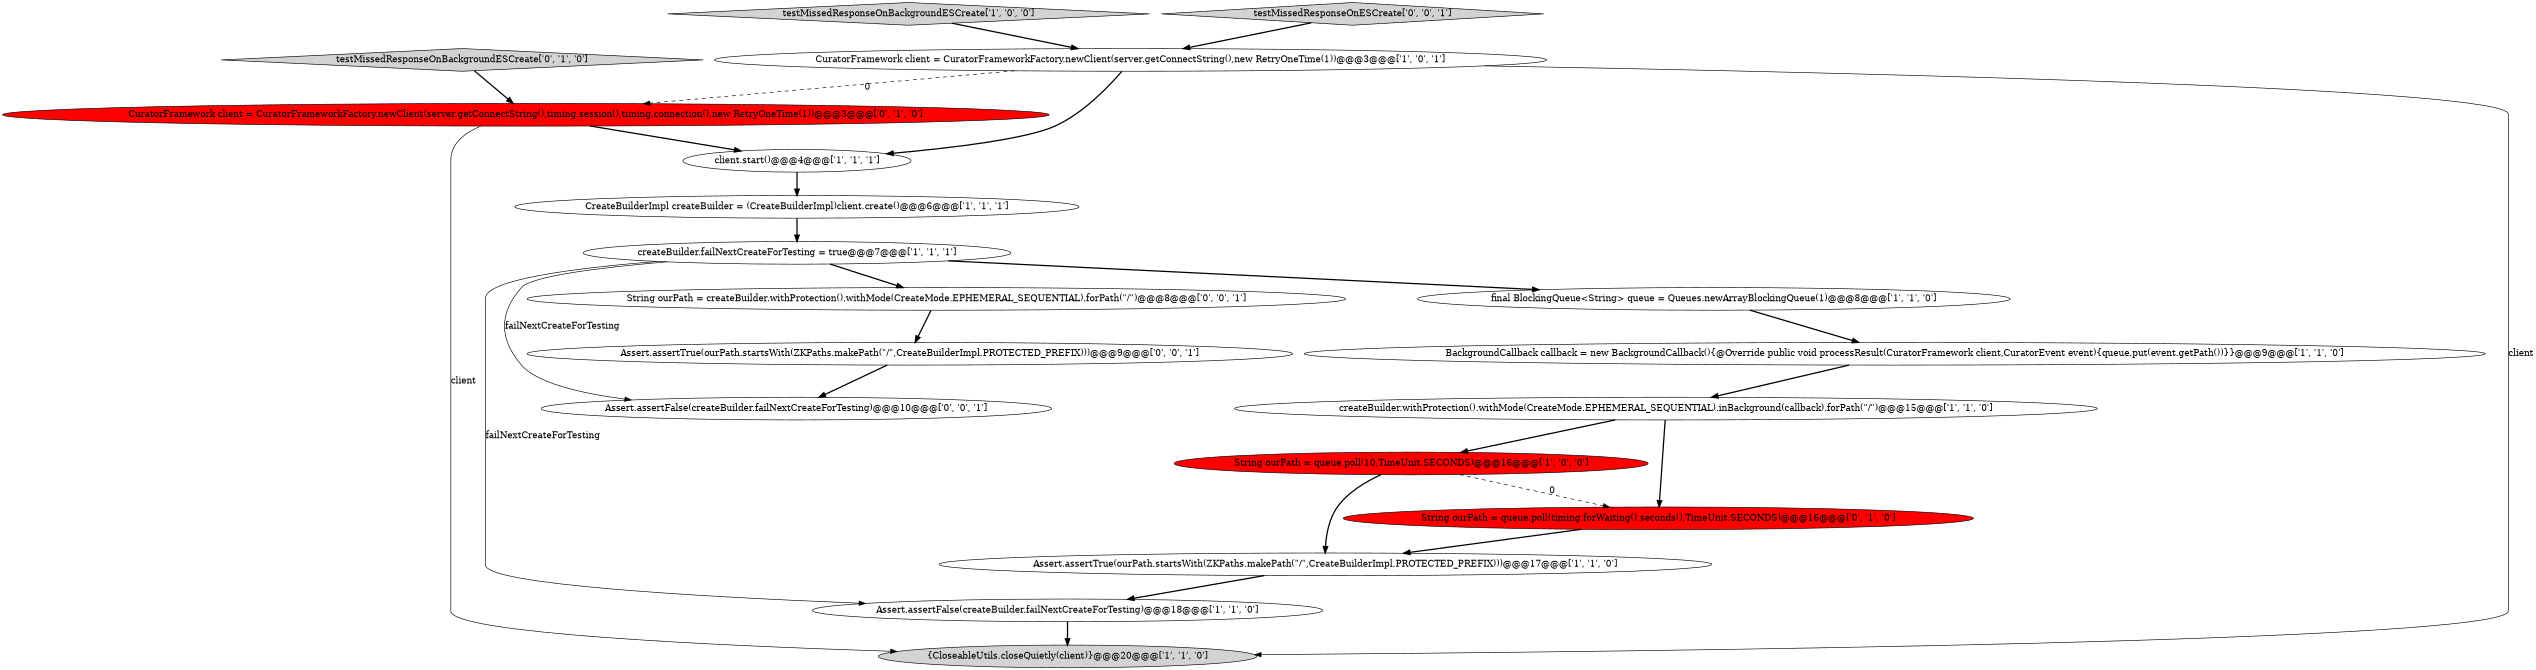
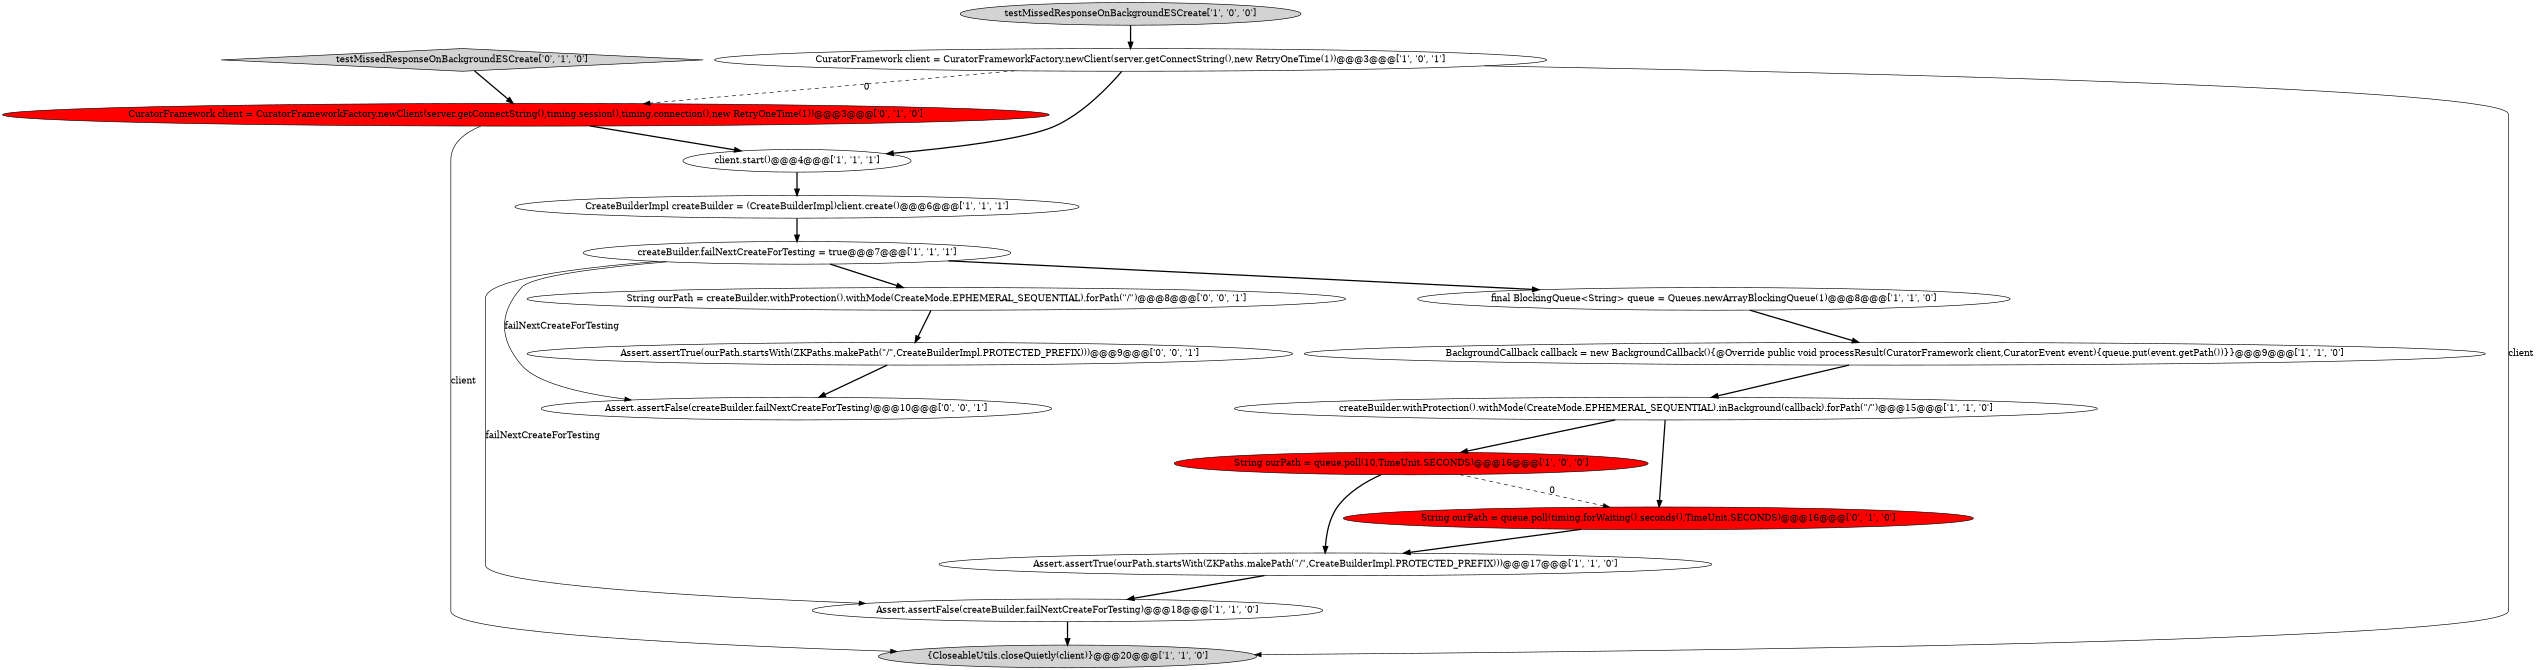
(909, 14) -> (1131, 14)
(1353, 14) -> none
